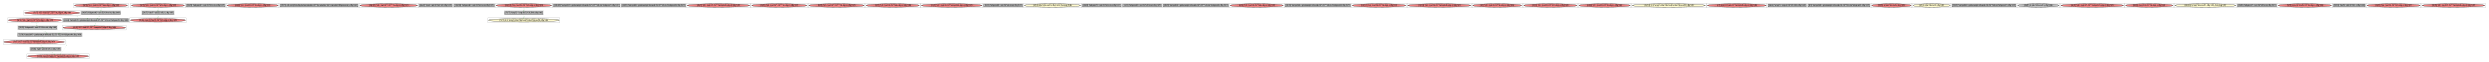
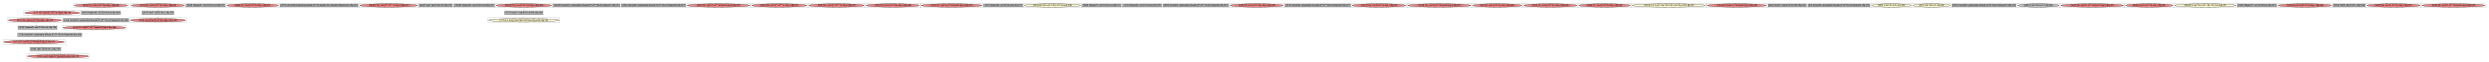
(1891, 5) -> (1891, 5)
